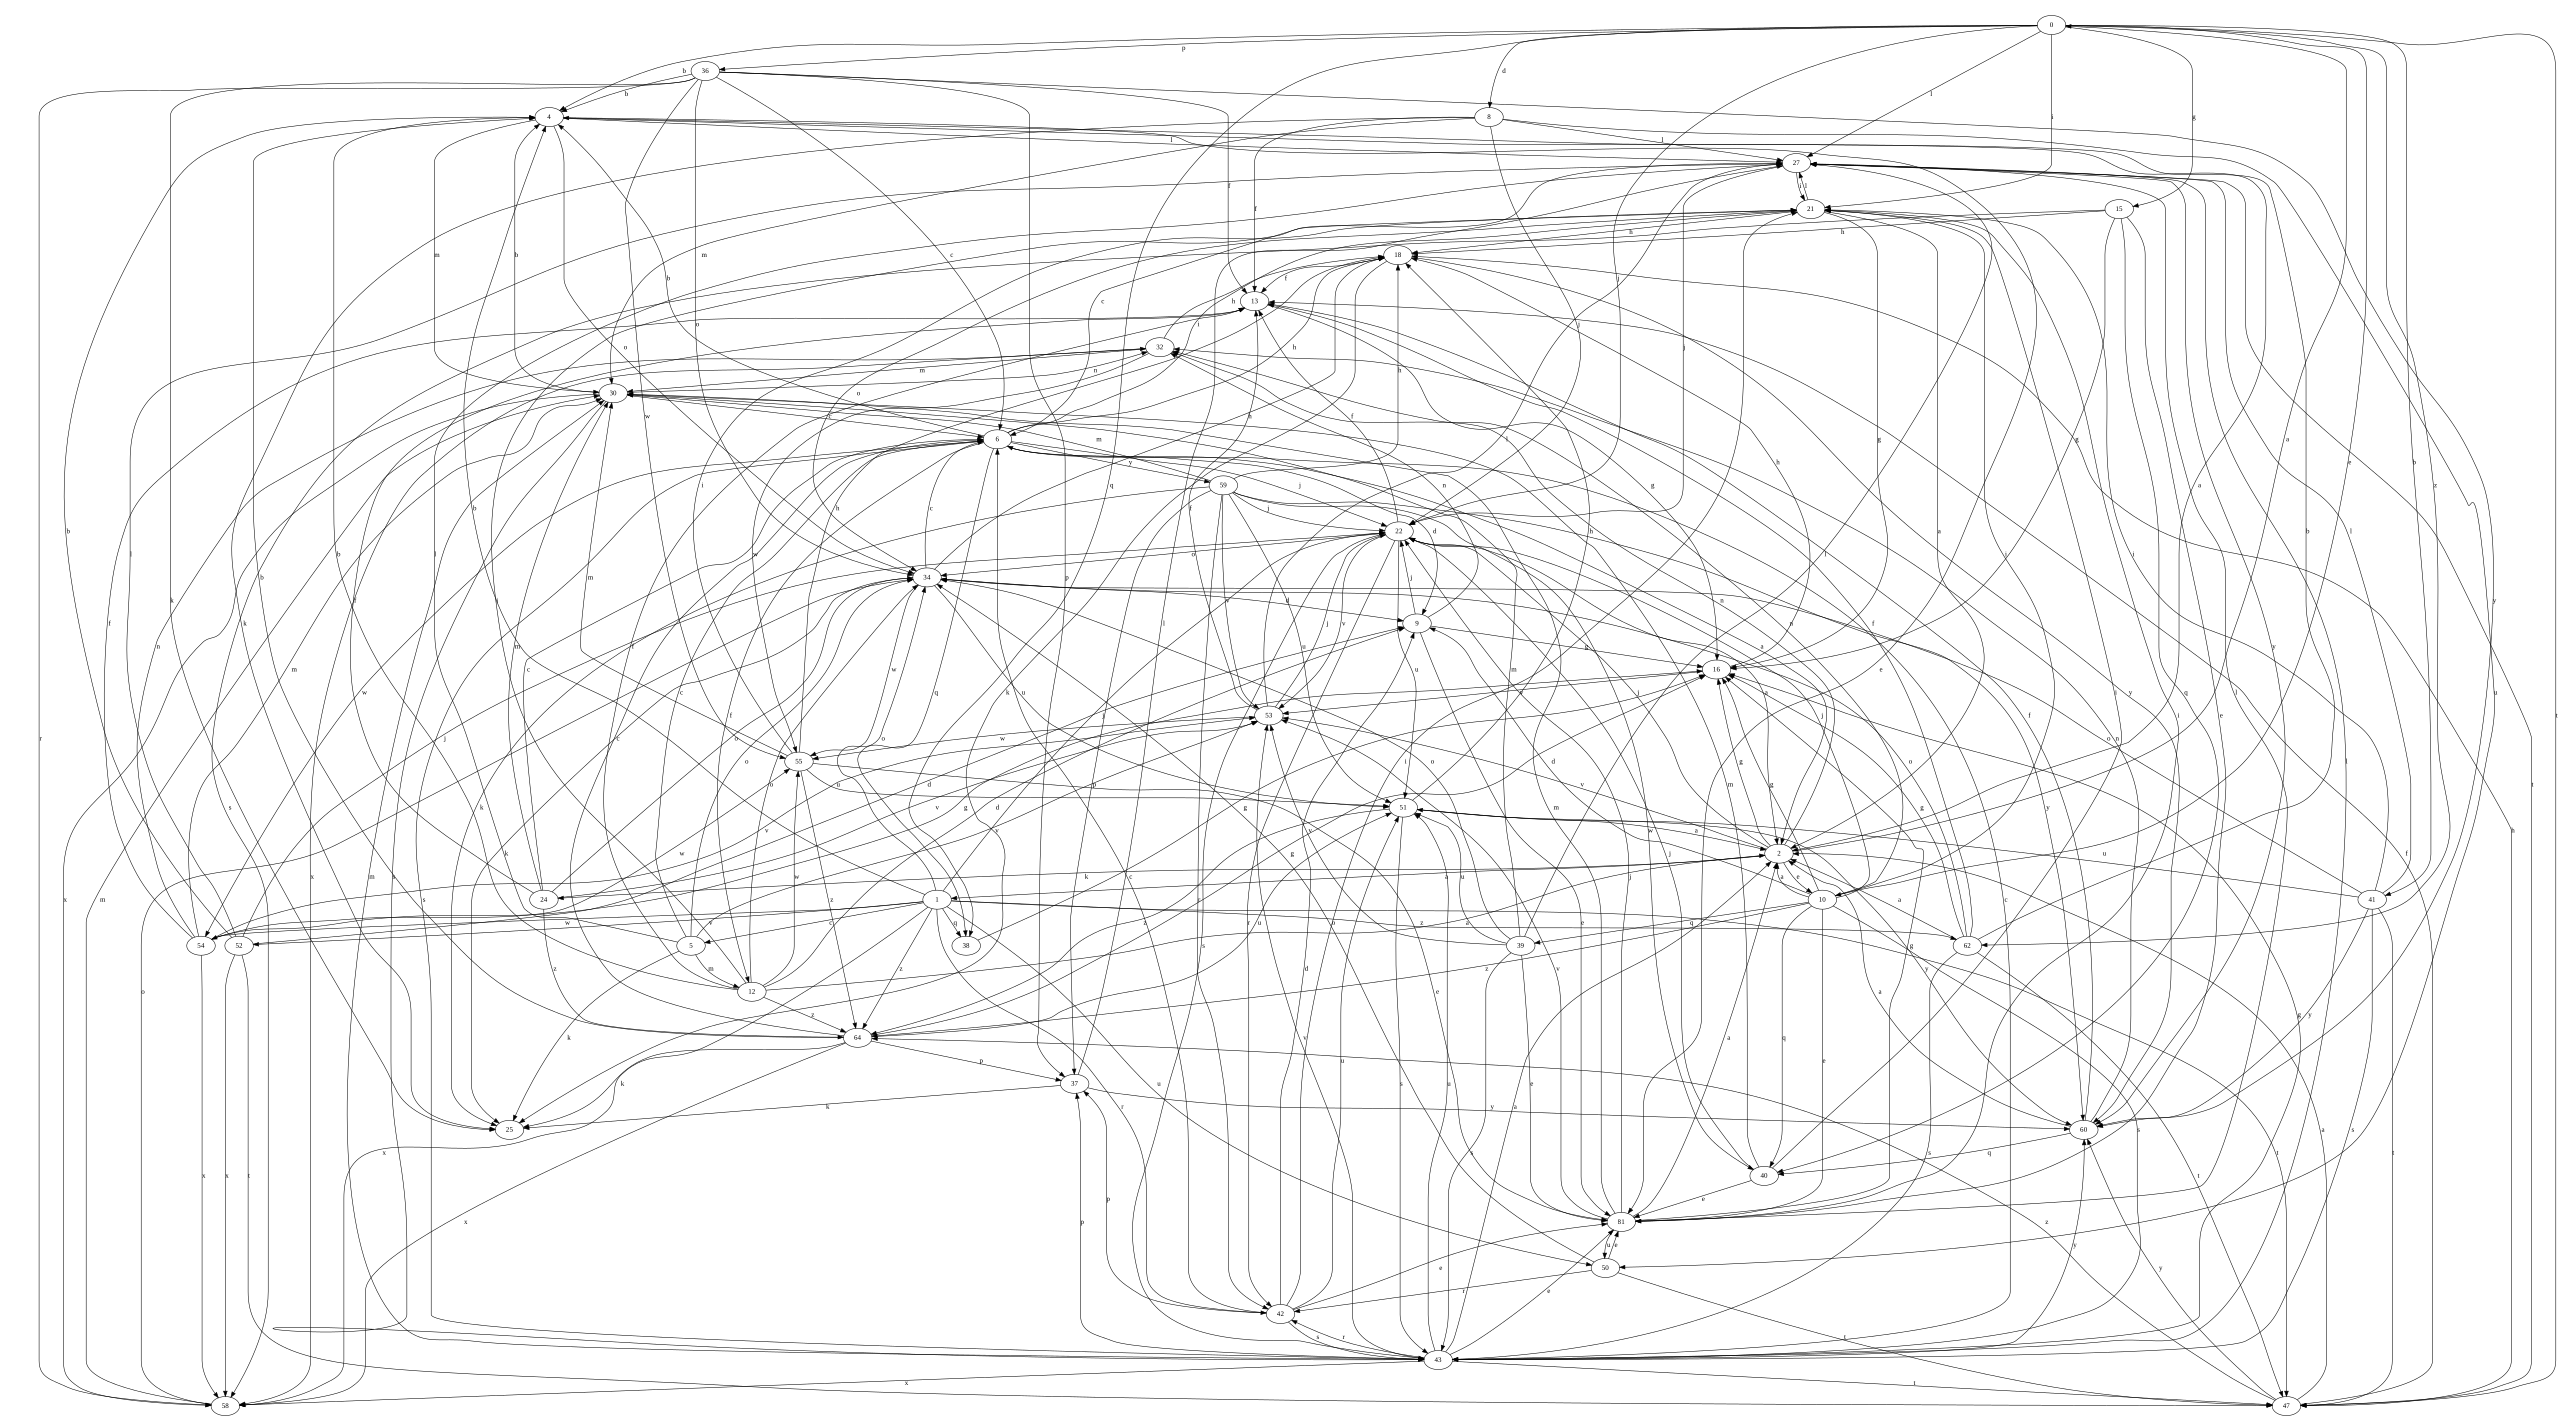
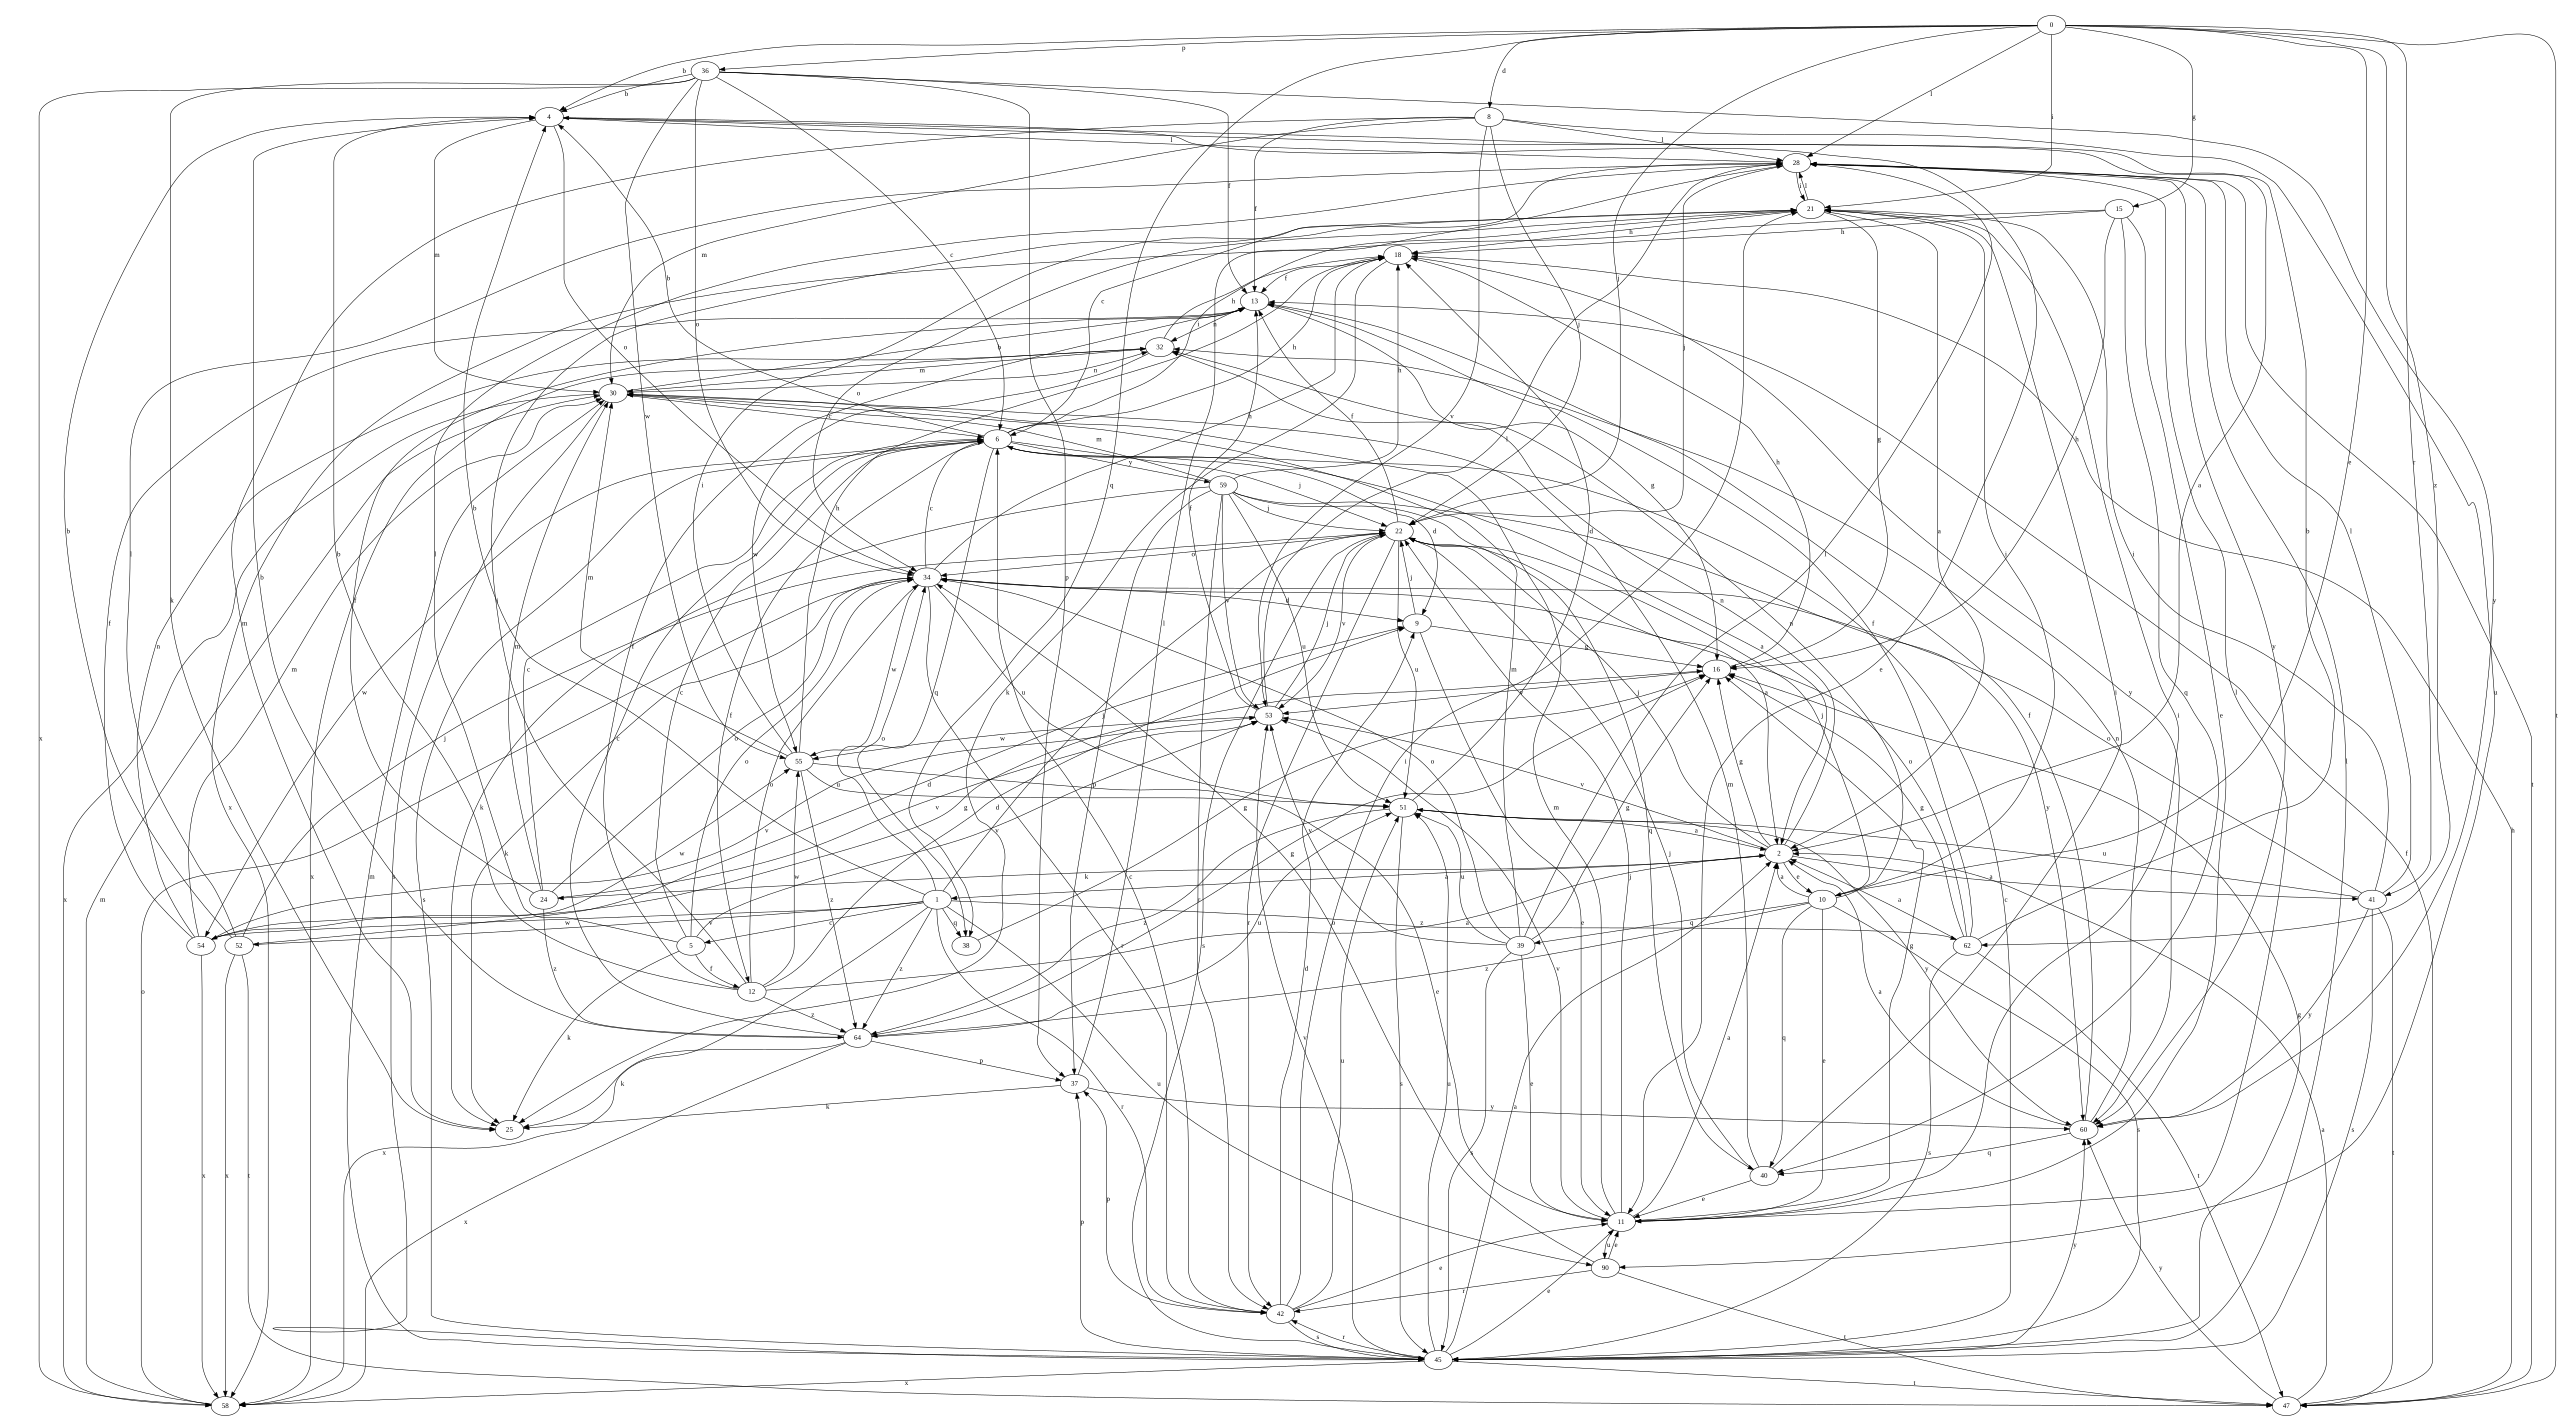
(1796, 163) -> (1796, 163)
(515, 295) -> (918, 349)
none -> (1420, 439)
(2077, 439) -> (2077, 439)
(1383, 452) -> (1210, 323)
(2414, 462) -> (2414, 462)
(2277, 470) -> (2072, 887)
(1591, 531) -> (1591, 531)
(245, 623) -> (245, 623)
(41, 739) -> (41, 739)
(1775, 798) -> (1626, 798)
(230, 808) -> (230, 808)
(1599, 815) -> none
(1651, 831) -> (1651, 831)
(1845, 940) -> none
none -> (1124, 959)
(711, 969) -> (711, 969)
(1658, 1079) -> none
(1621, 1222) -> (1621, 1222)
(1605, 1268) -> (1605, 1268)
(1438, 1360) -> (1438, 1360)
